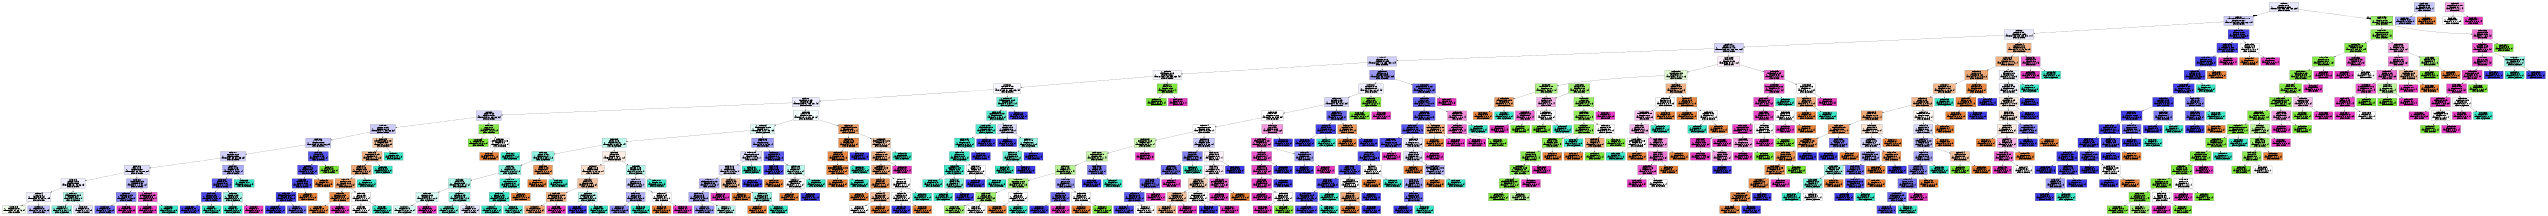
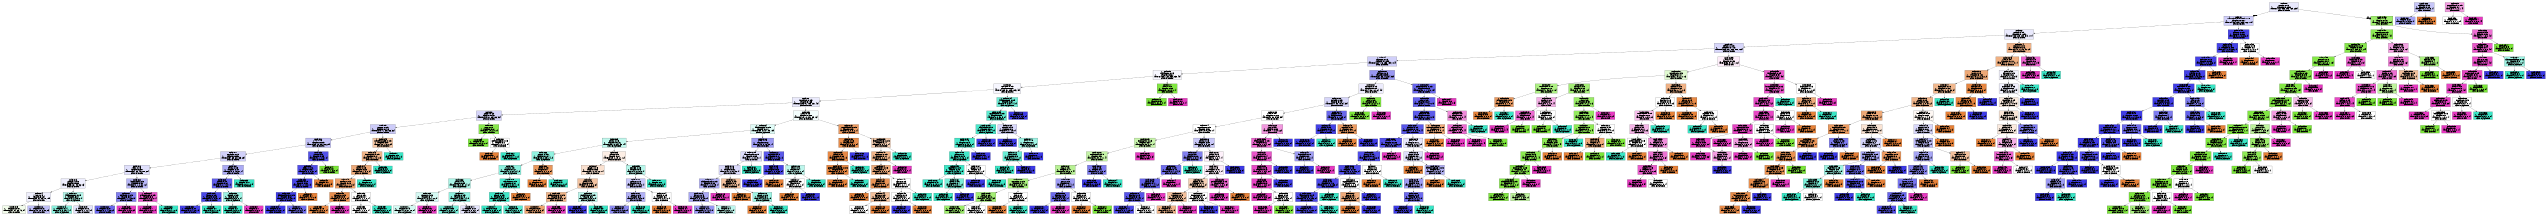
(789, 199) -> (789, 199)
